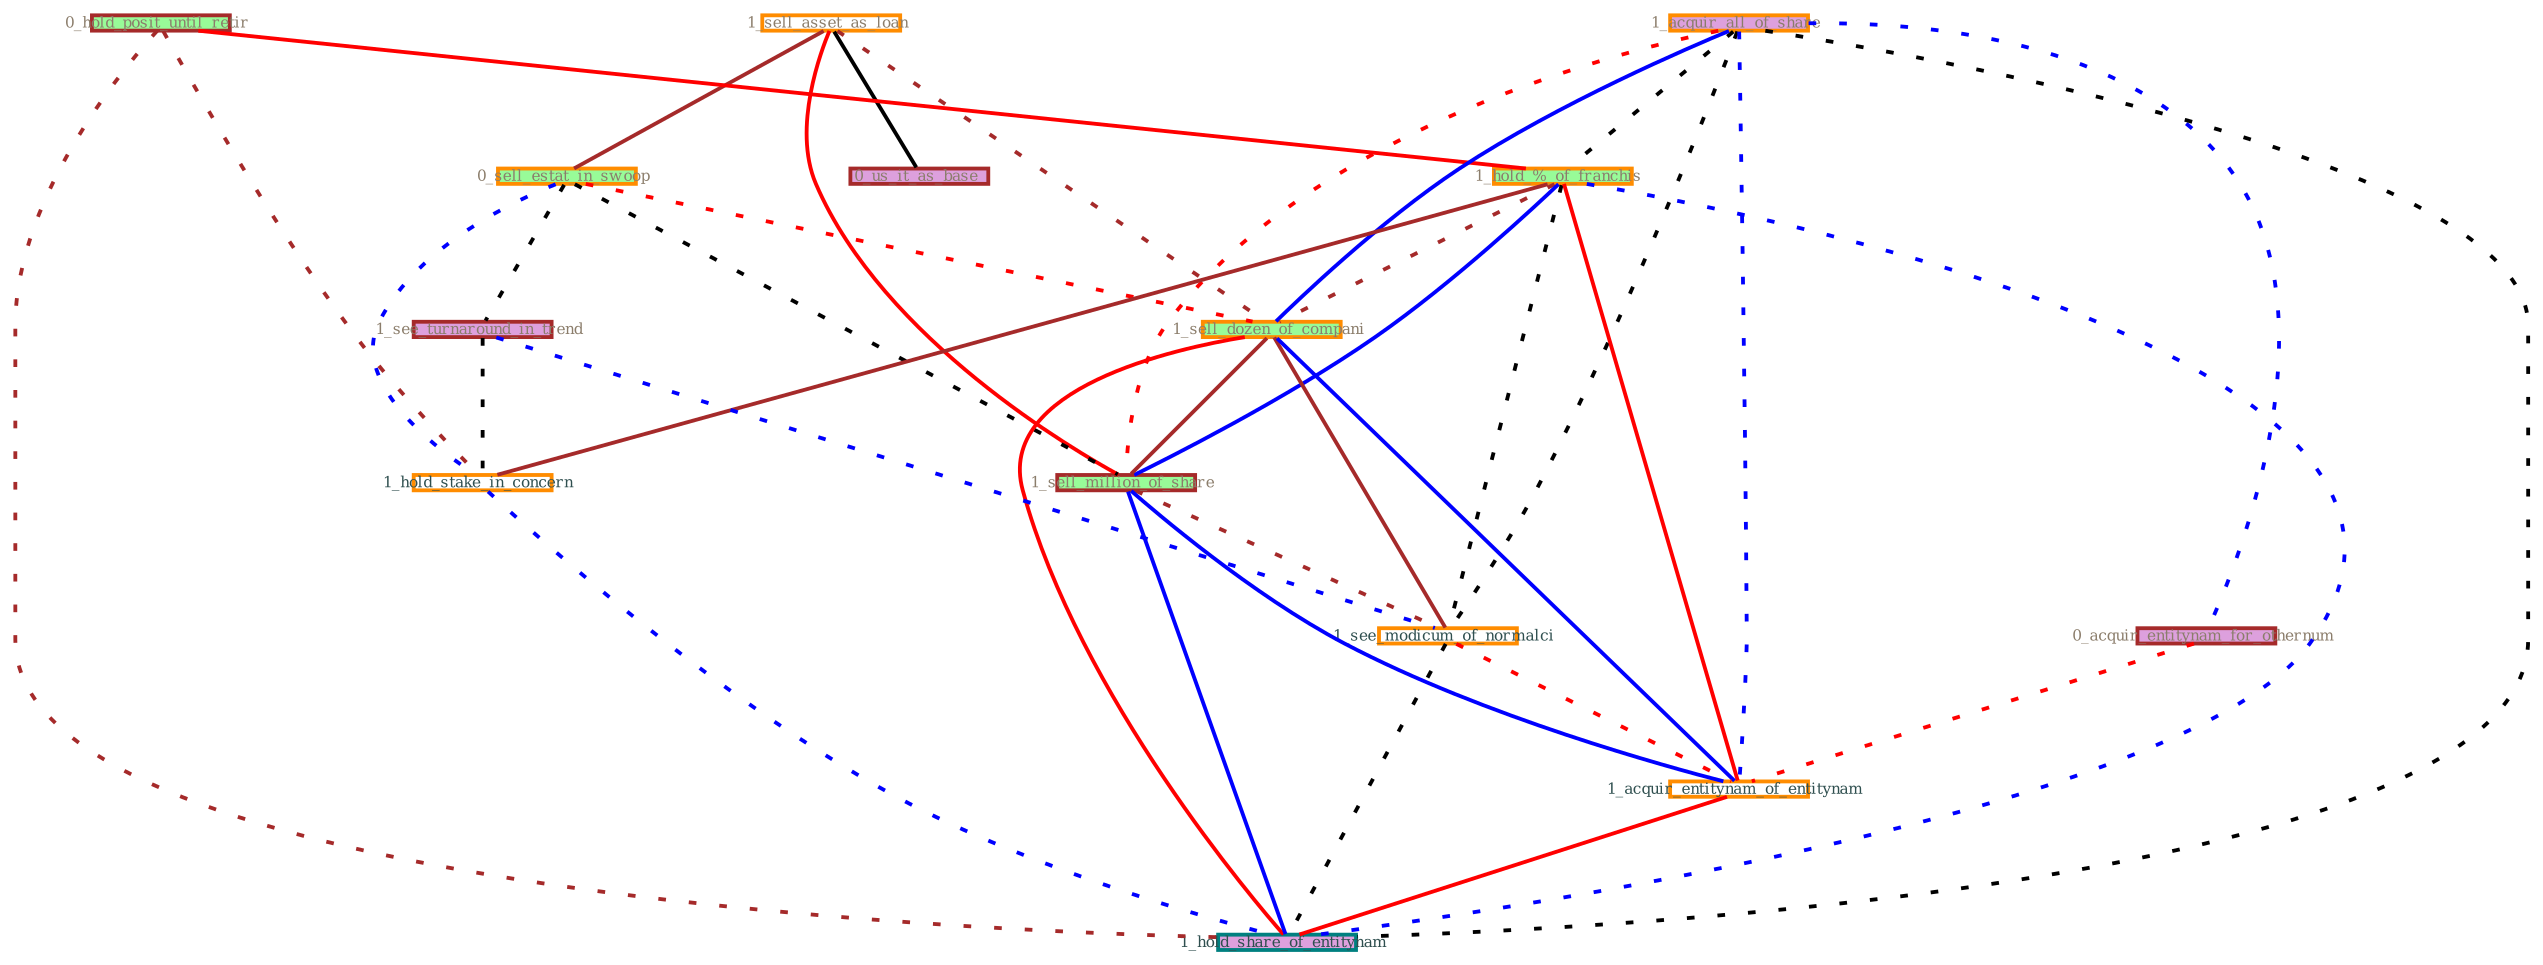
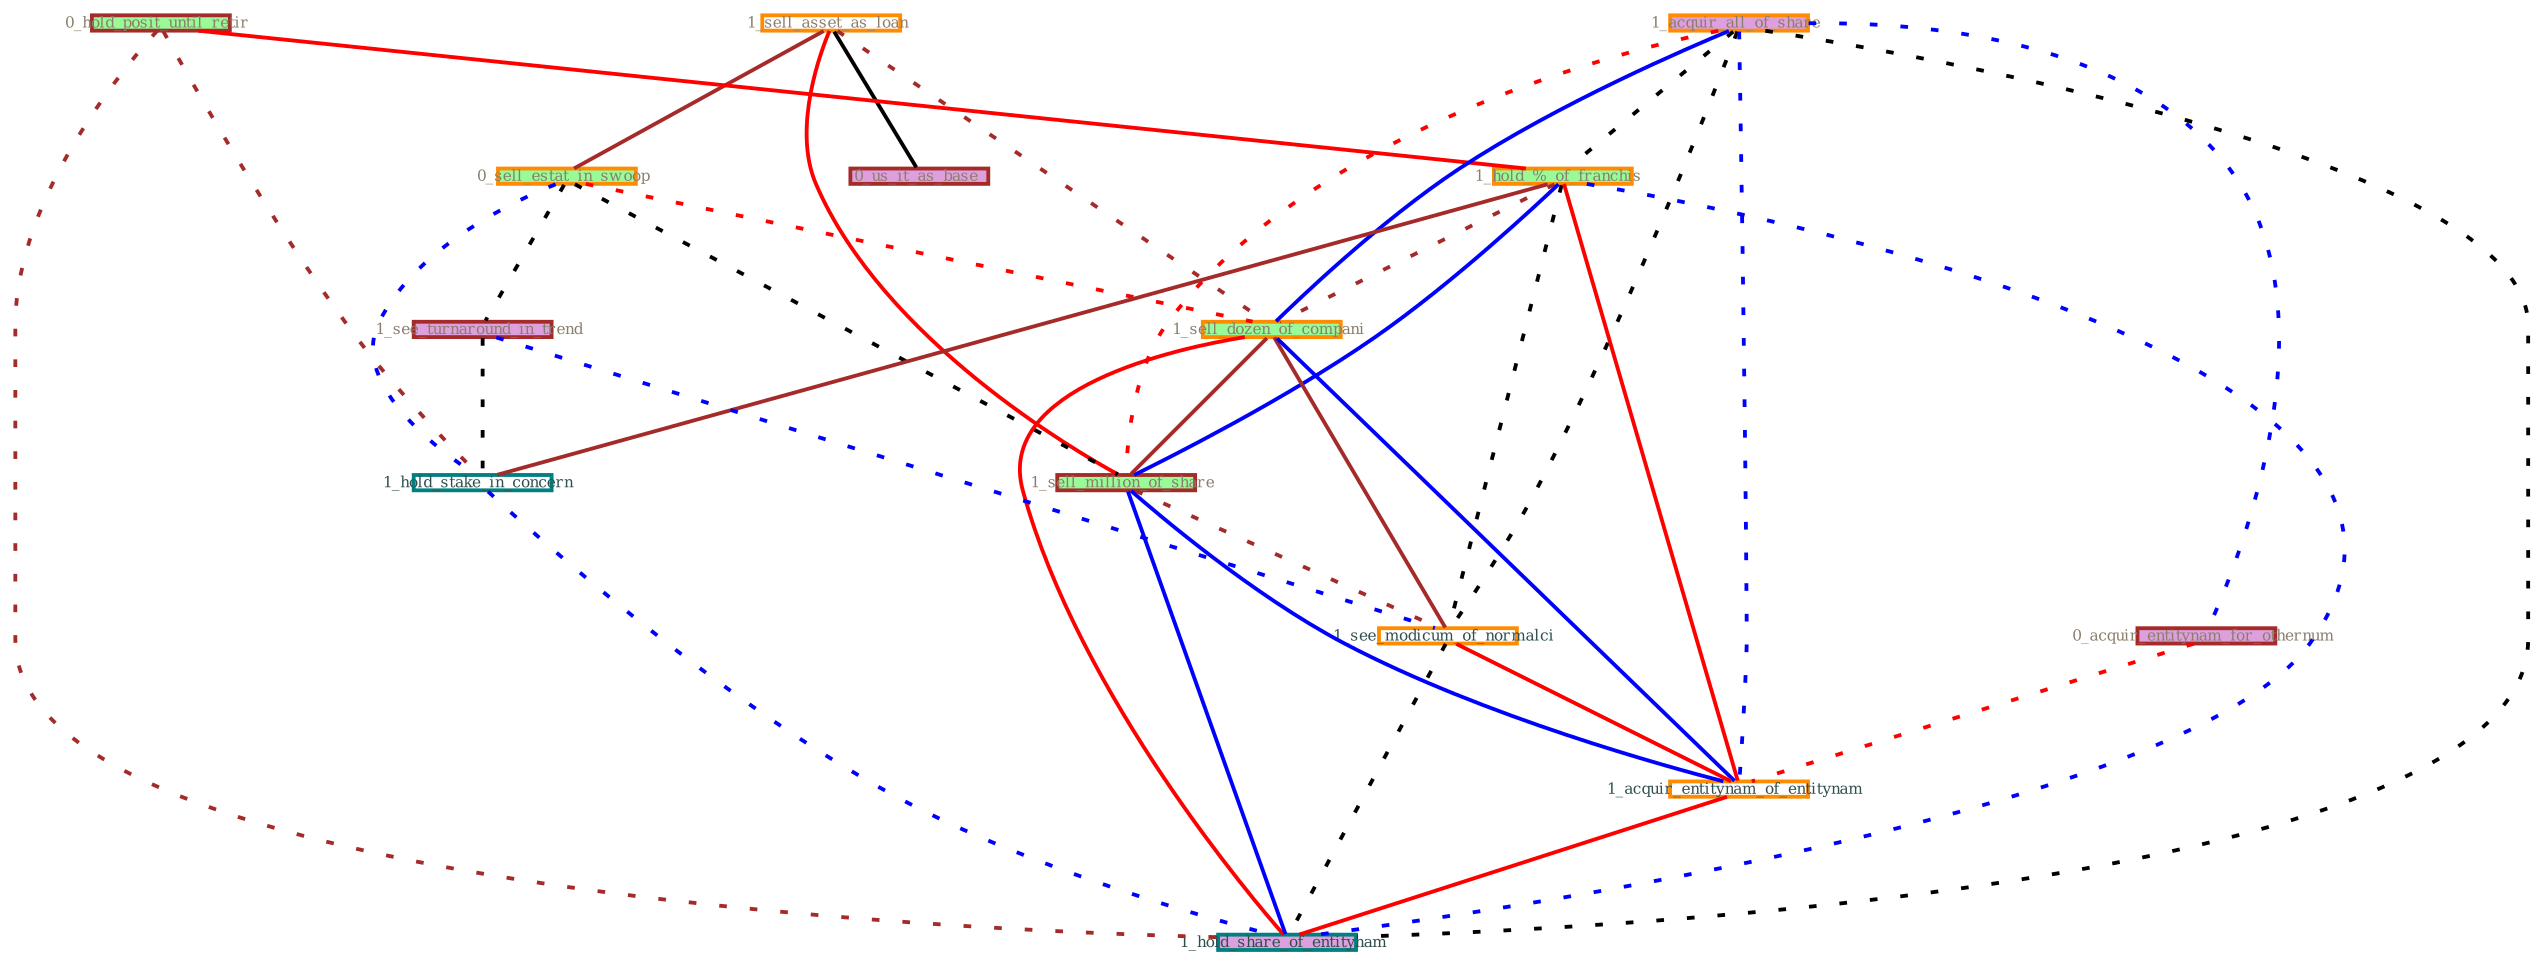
(483, 483) -> (483, 483)
(1594, 713) -> (1594, 713)
